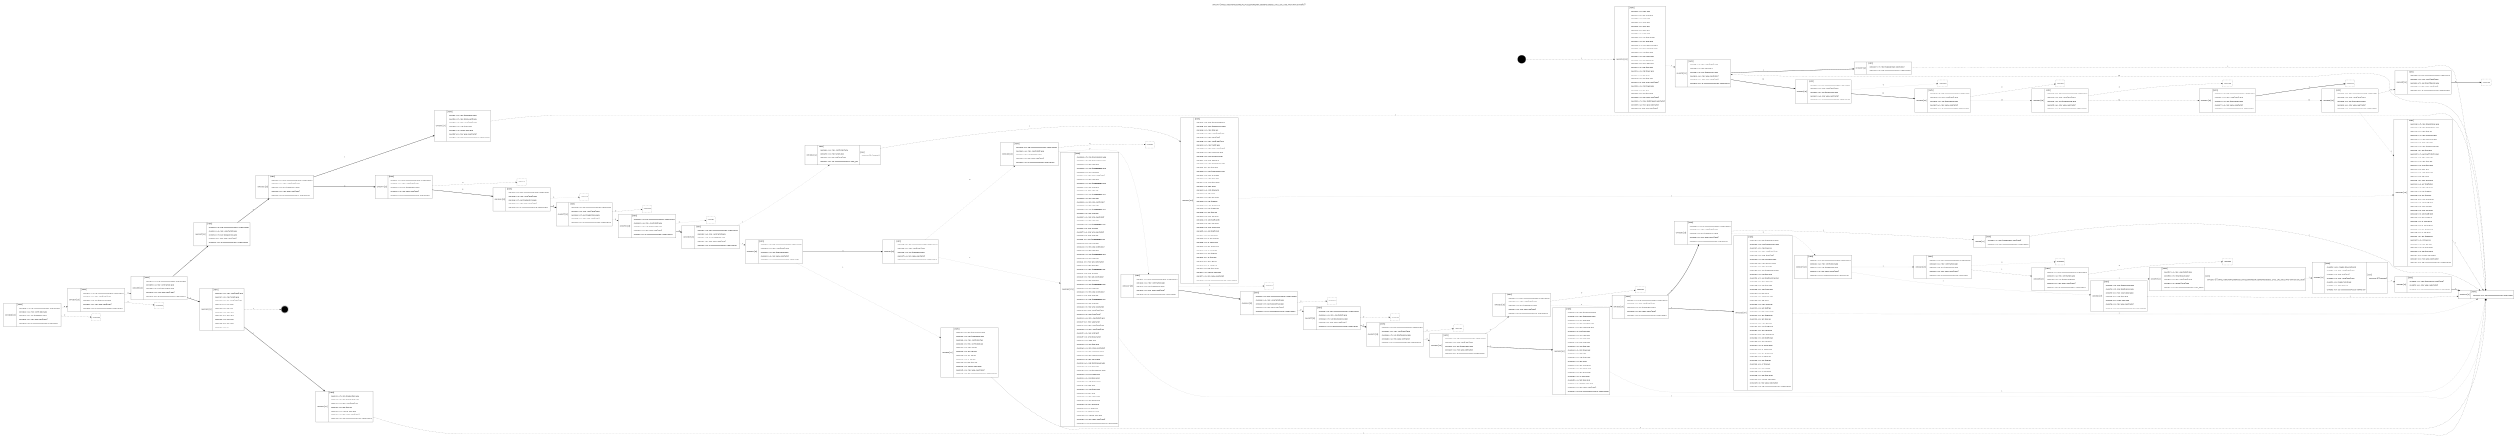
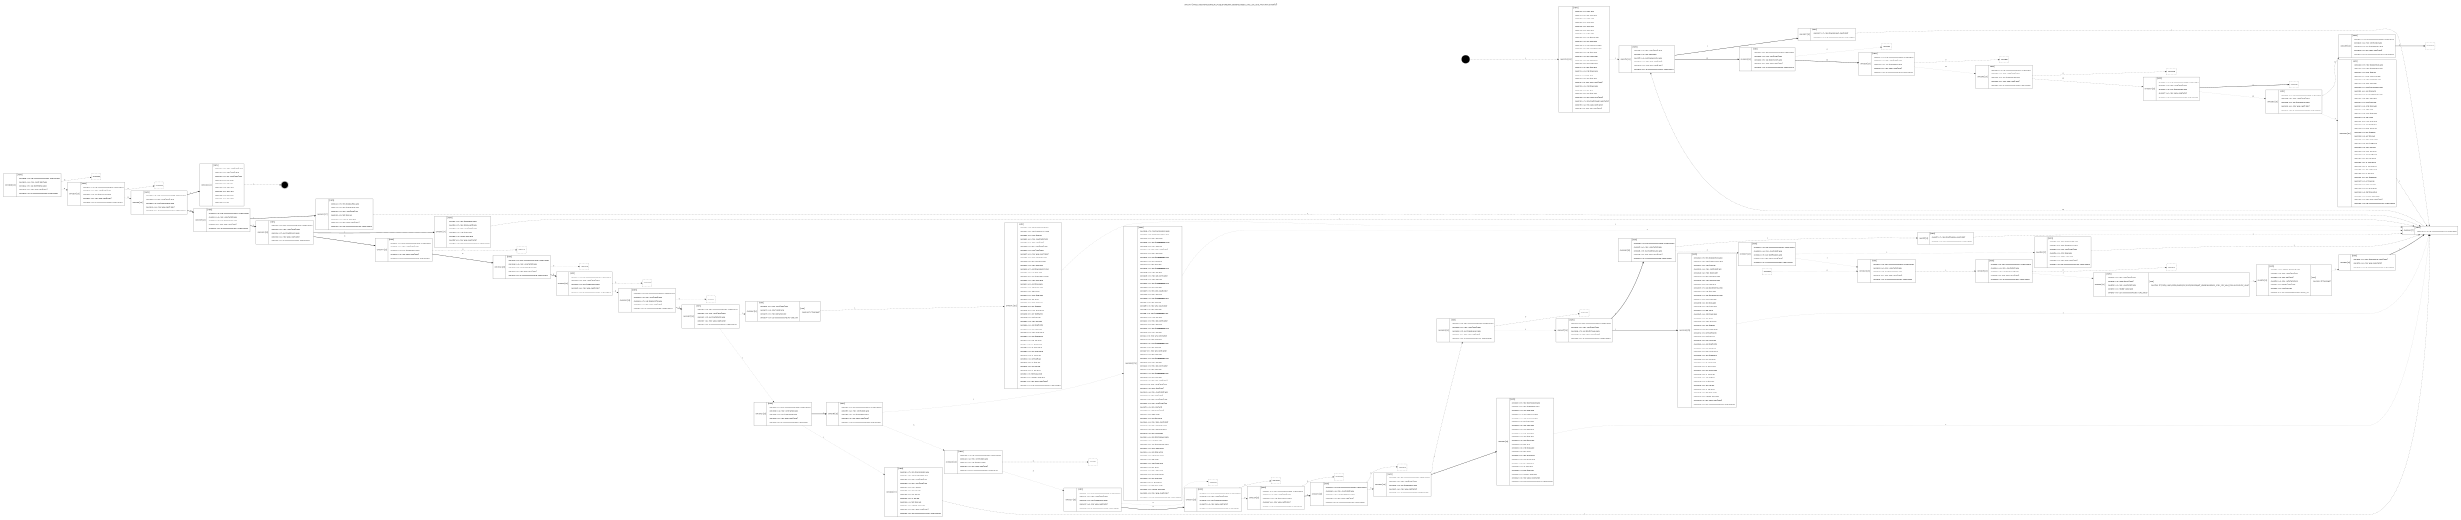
(1815, 197) -> (1724, 225)
(2013, 264) -> (1814, 271)
(284, 359) -> (282, 217)
